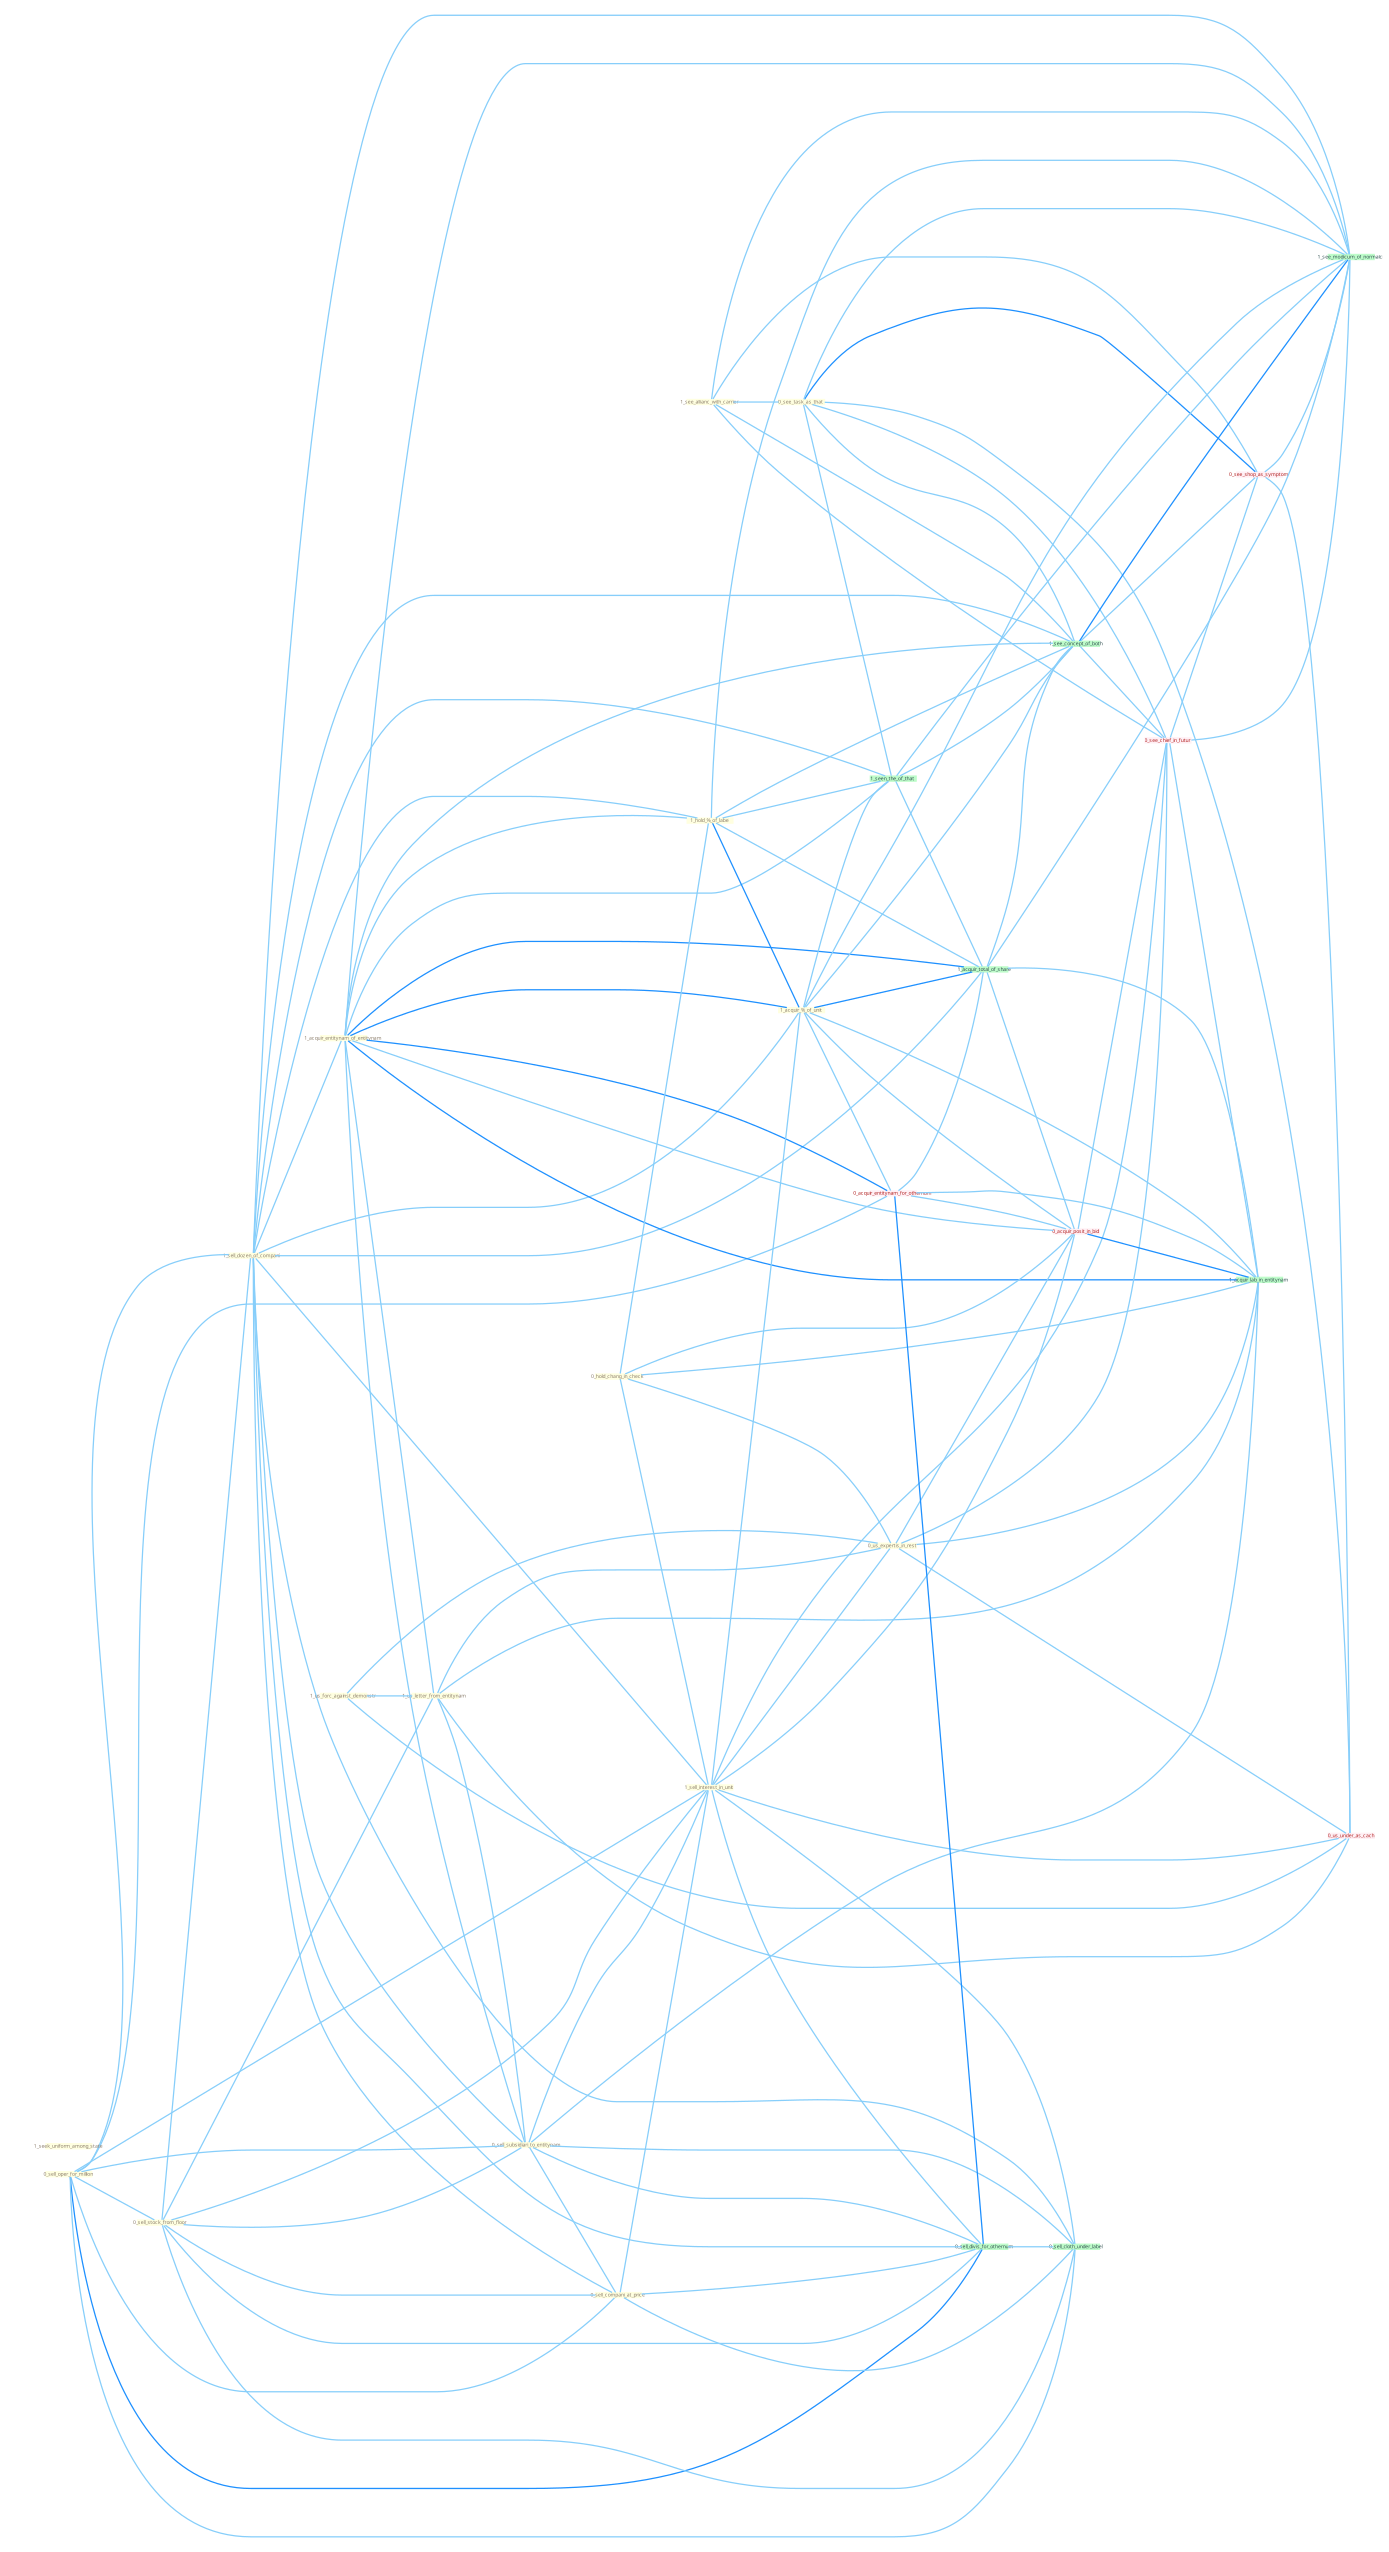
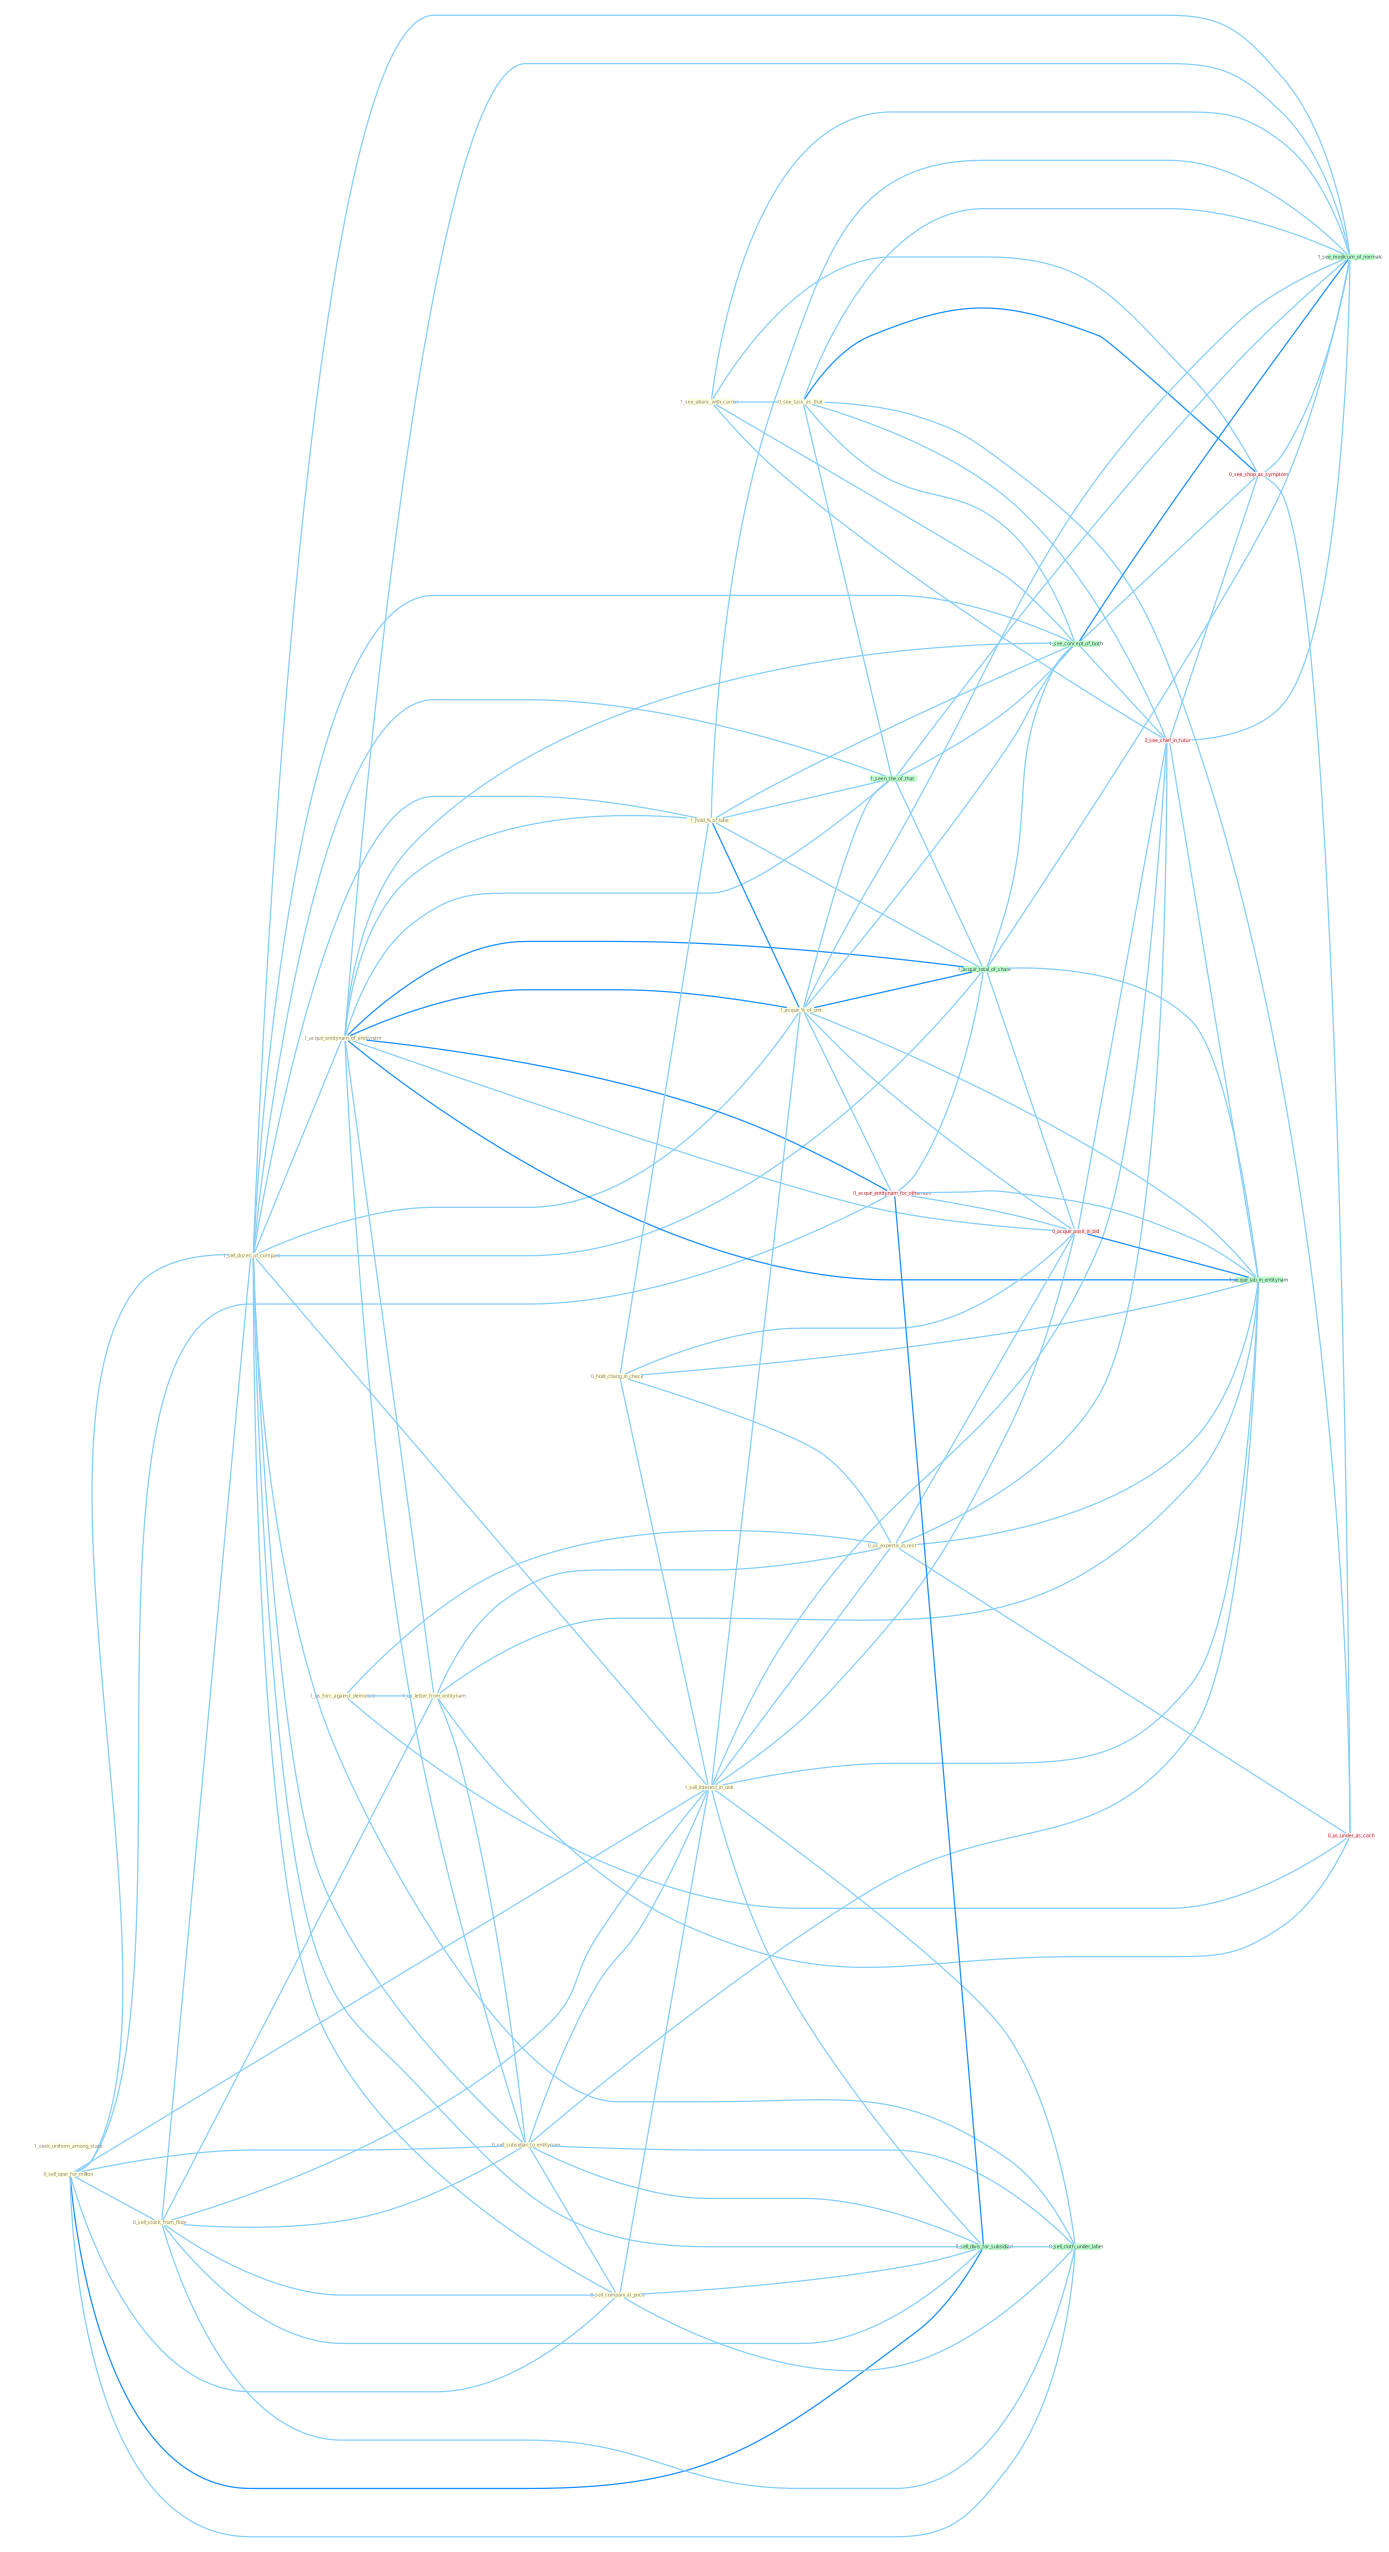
(1025, 1858) -> (1145, 1730)
(985, 2247) -> (985, 2247)
